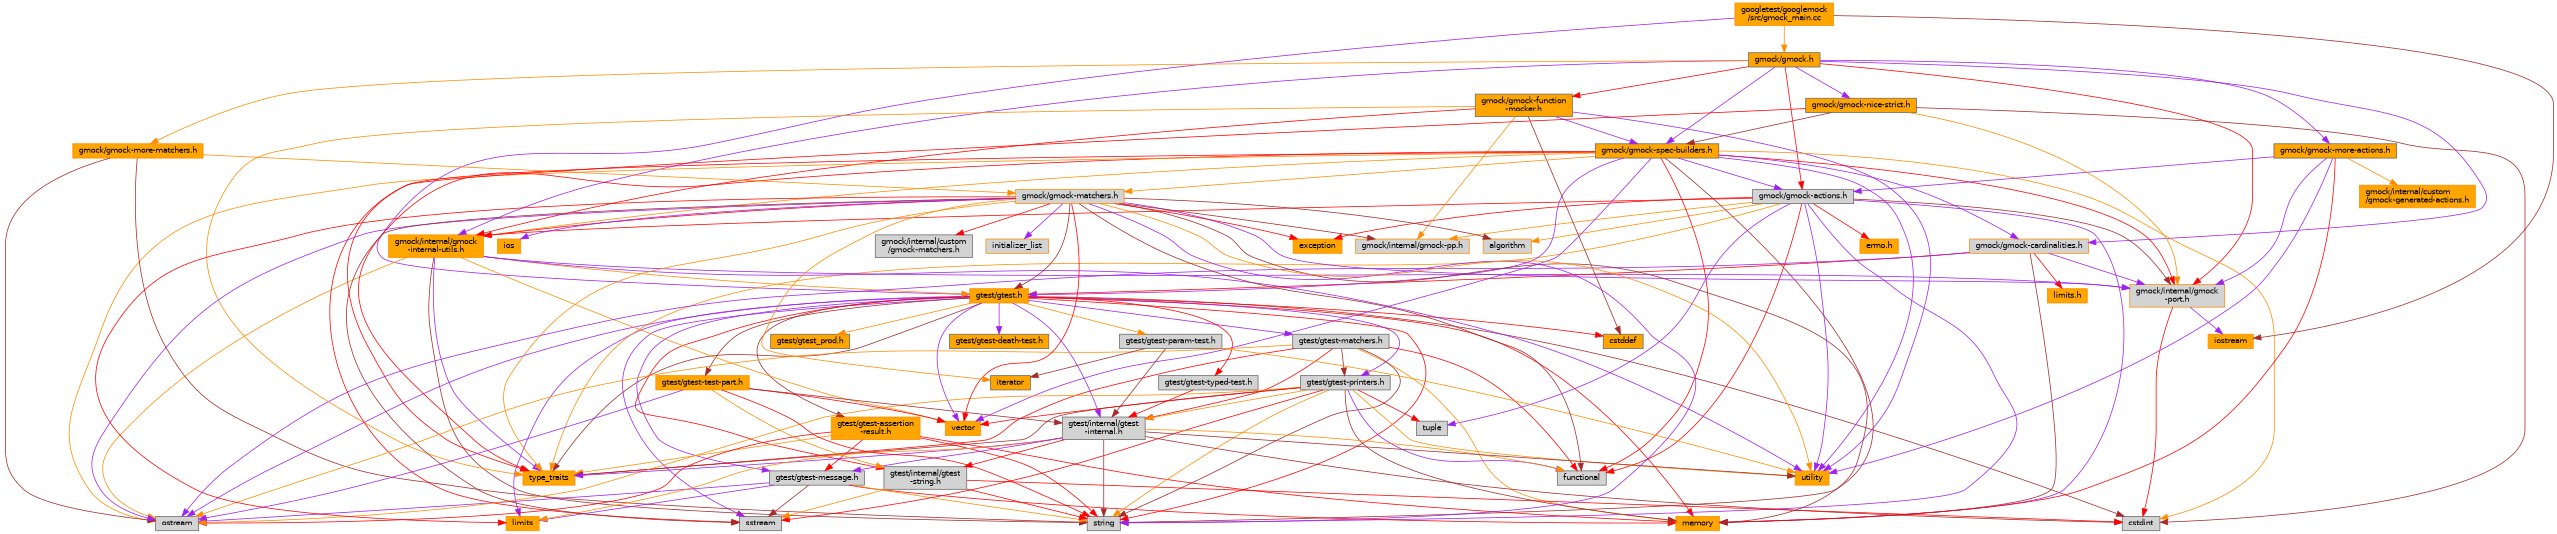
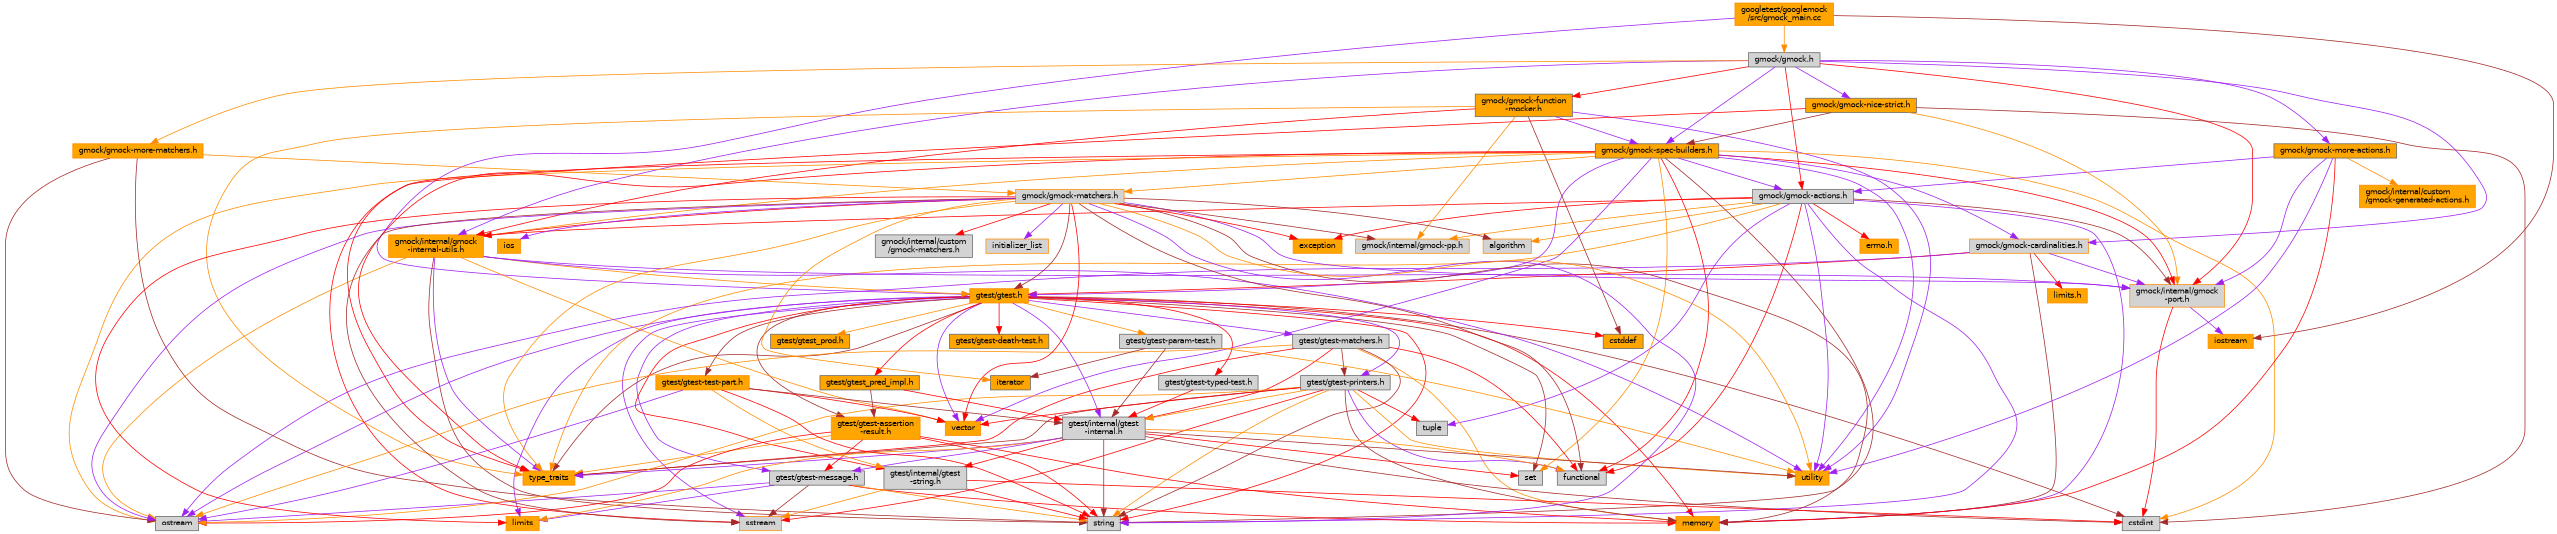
(1784, 60) -> (1784, 60)
(999, 315) -> (999, 315)
none -> (870, 383)
none -> (1531, 478)
(760, 524) -> (760, 524)
